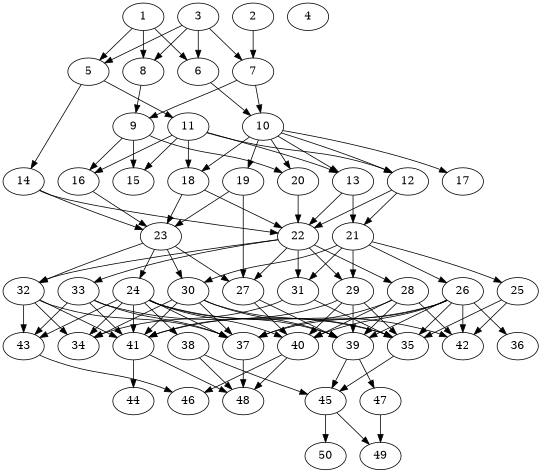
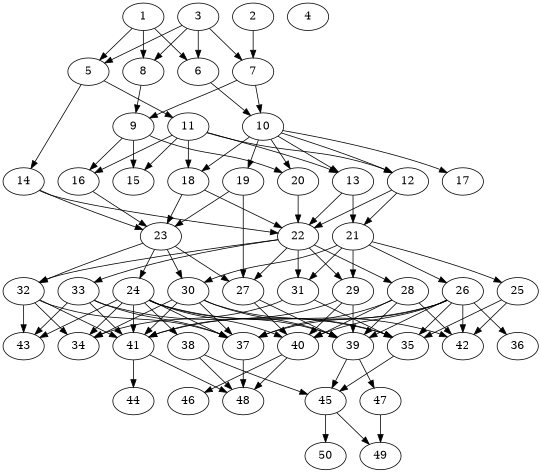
(378, 316) -> none
(102, 373) -> none
